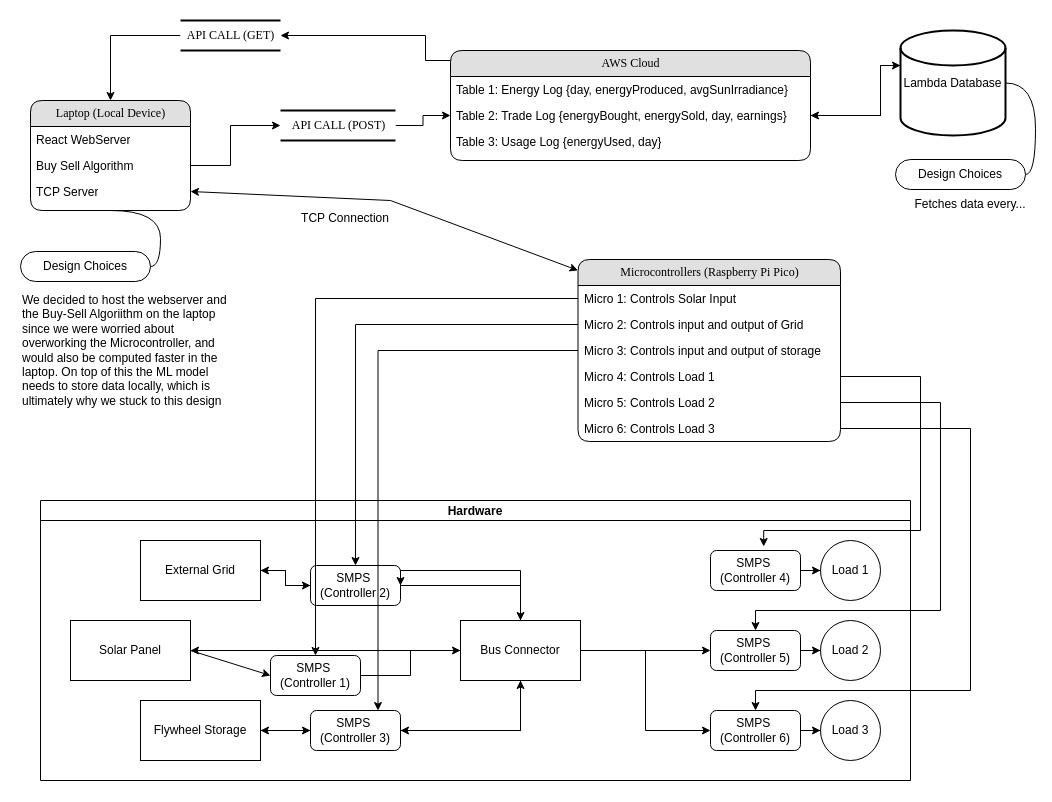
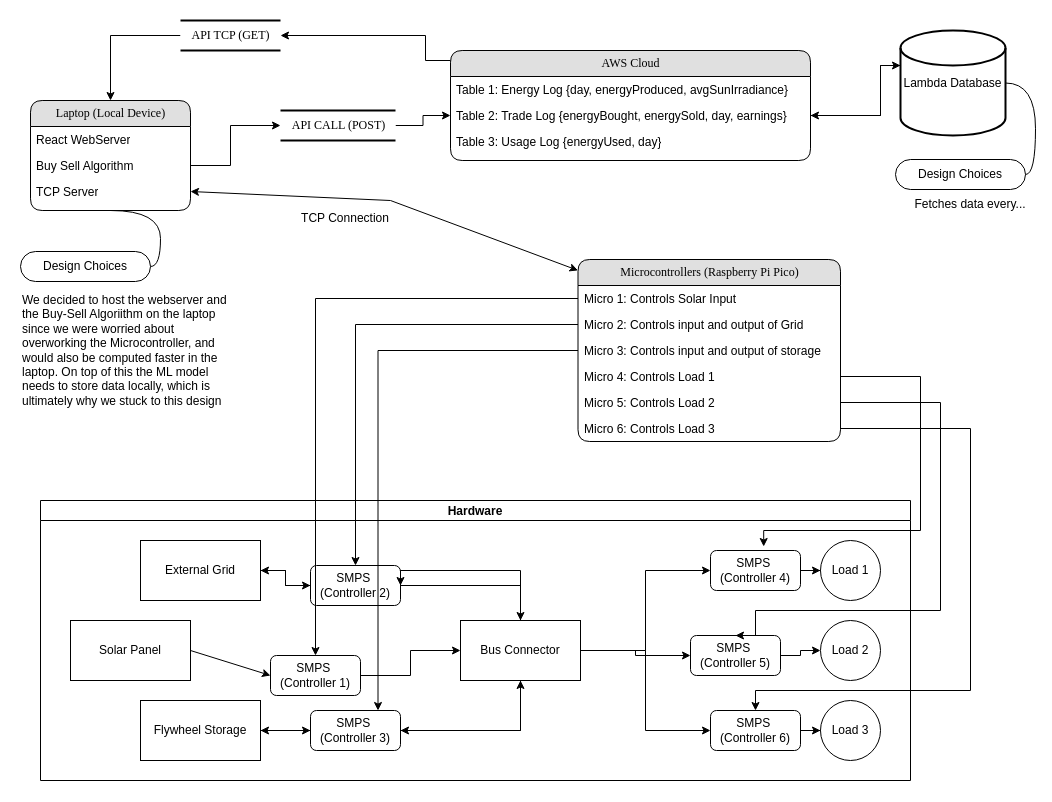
(231, 36) -> (231, 36)
(303, 651) -> (646, 581)
(756, 651) -> (736, 656)
